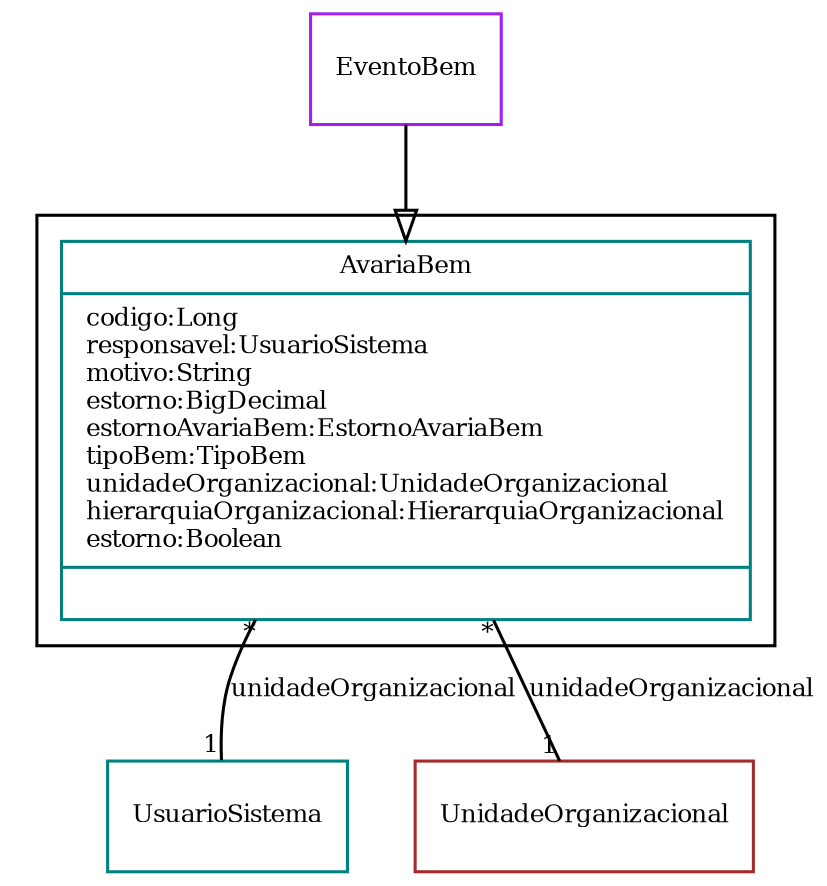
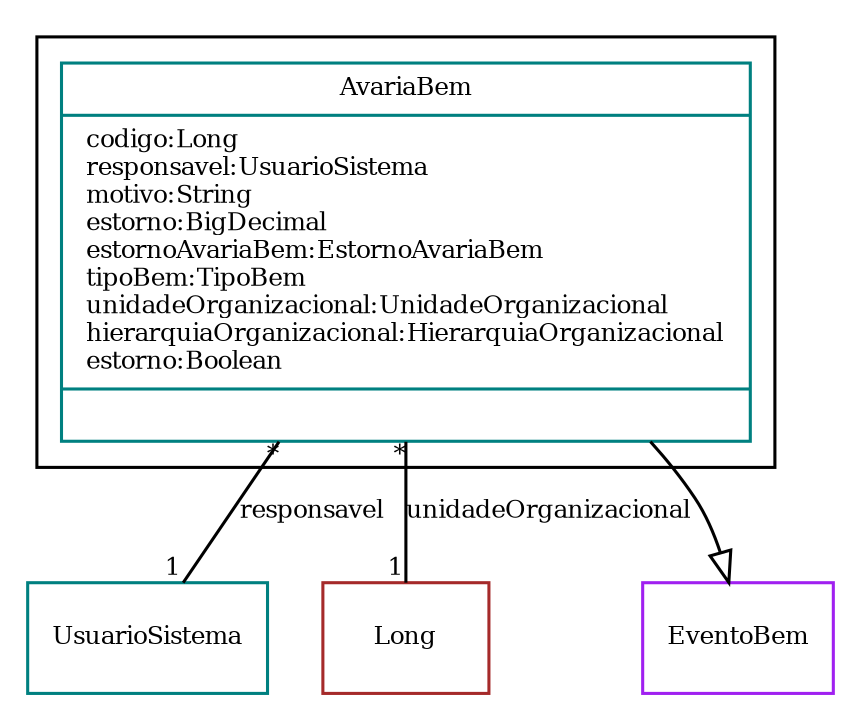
(406, 167) -> (691, 493)
(374, 690) -> (312, 512)
(584, 816) -> (406, 638)
